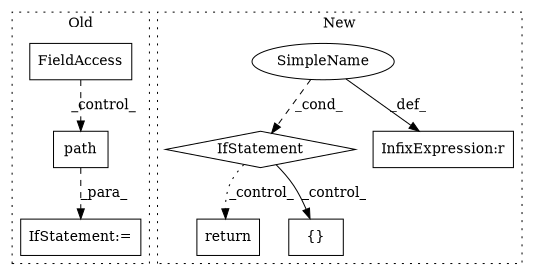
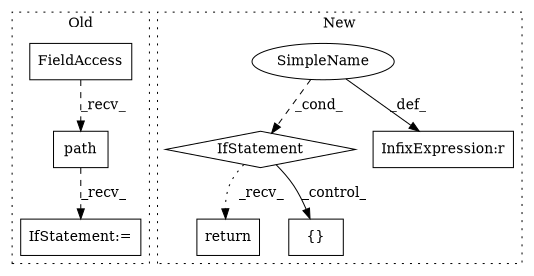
(103, 106) -> (103, 106)
(104, 193) -> (104, 193)
(262, 193) -> (262, 193)
